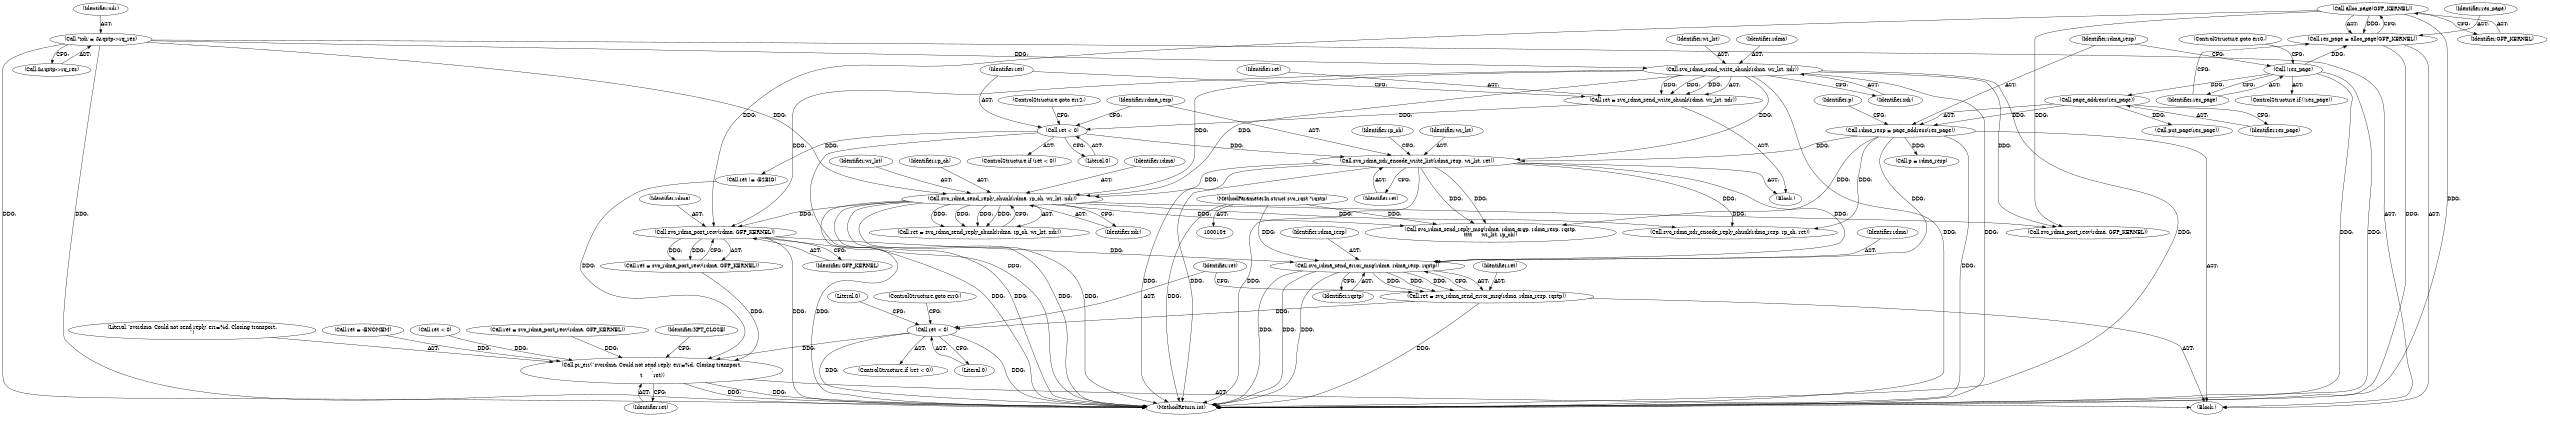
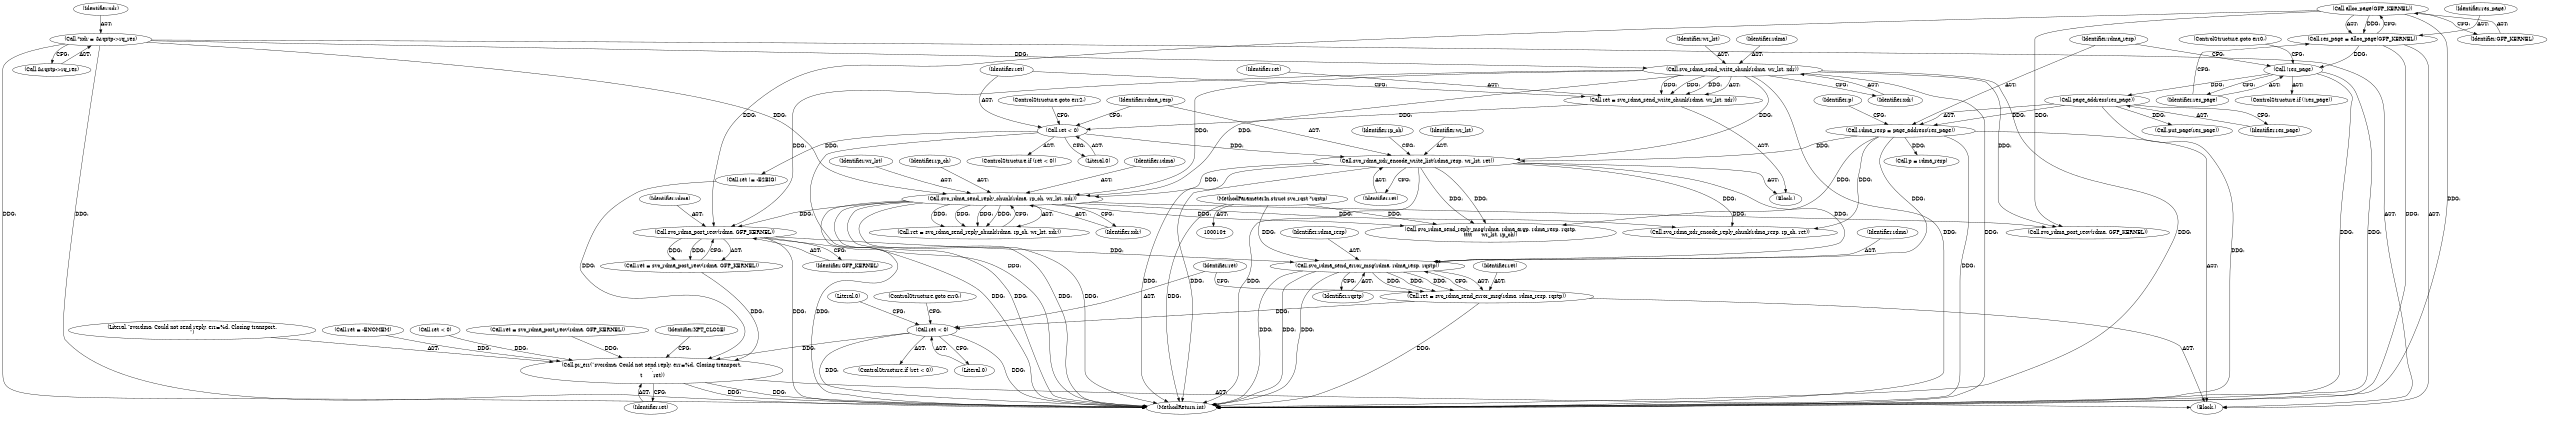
(2324, 55) -> (2343, 60)
none -> (2211, 391)
